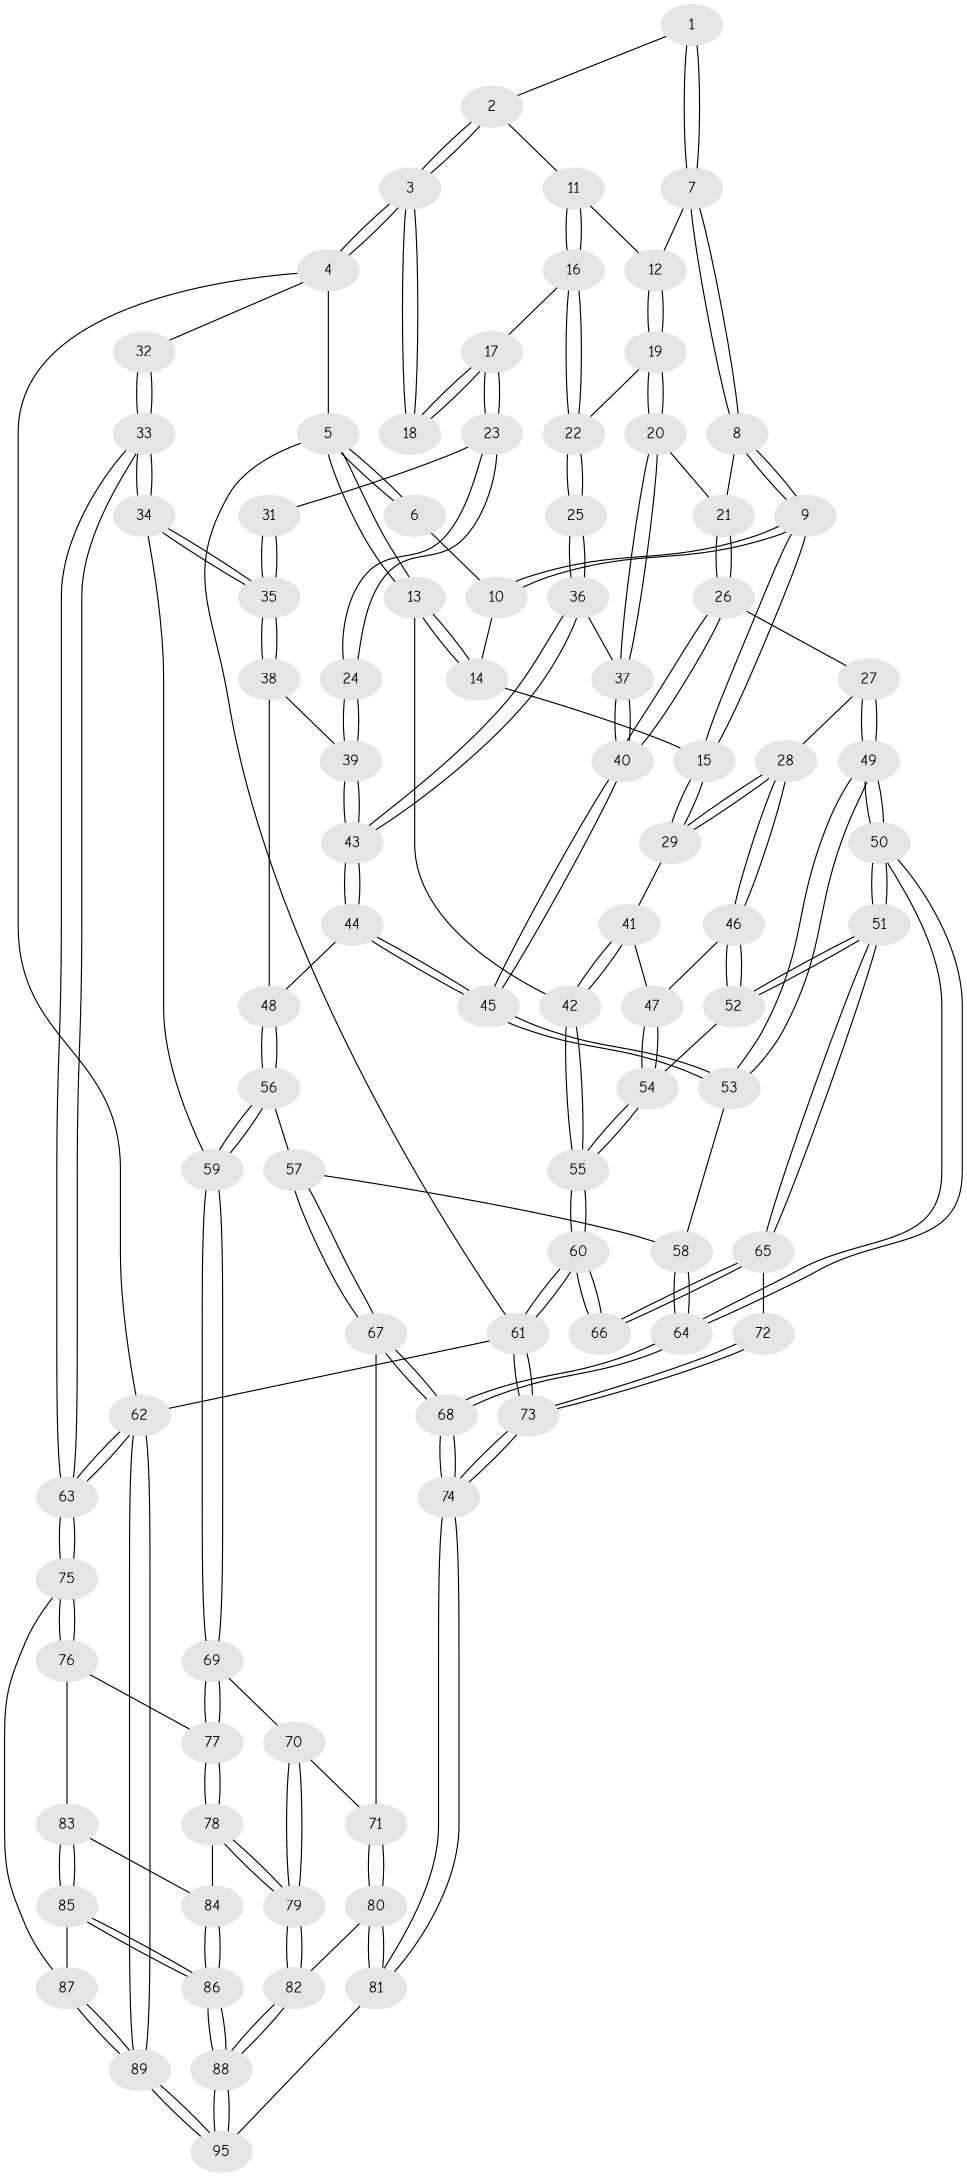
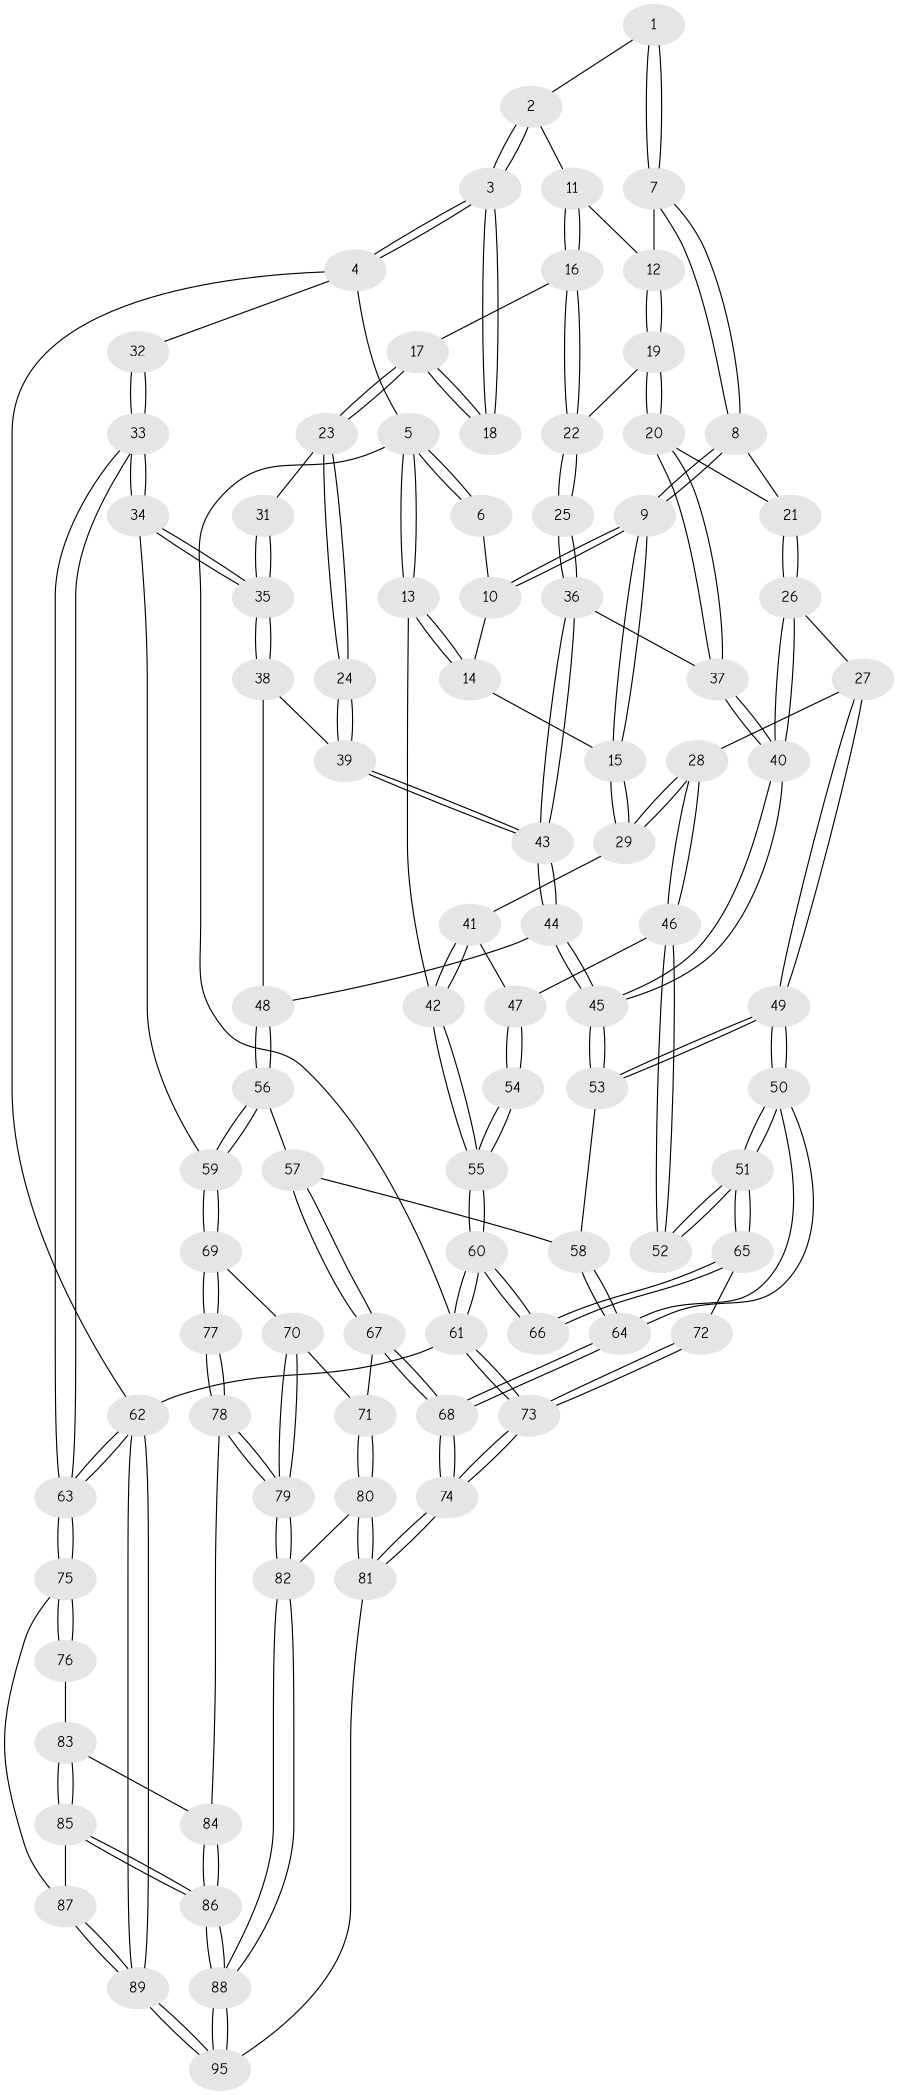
(691, 1048) -> none
(140, 1702) -> none
